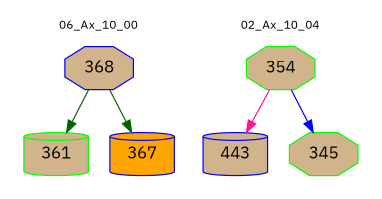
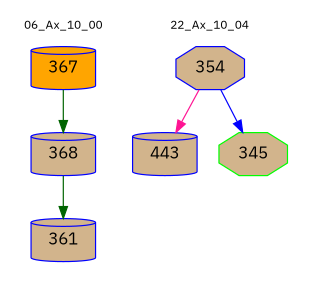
(281, 26) -> (210, 26)
(99, 68) -> (63, 154)
(281, 68) -> (210, 68)
(118, 106) -> (63, 105)
(56, 154) -> (63, 240)
